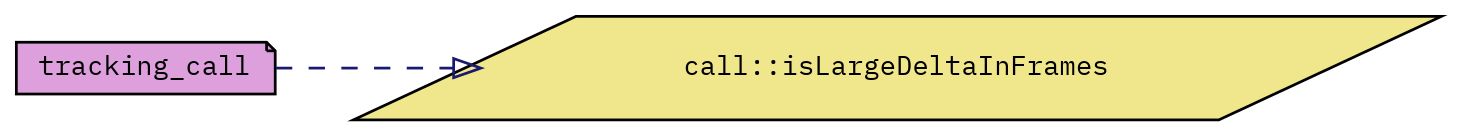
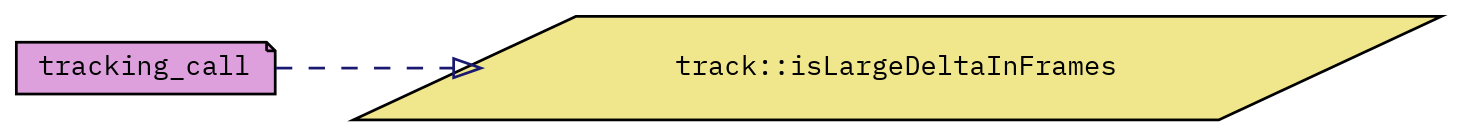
(897, 68) -> (897, 68)
